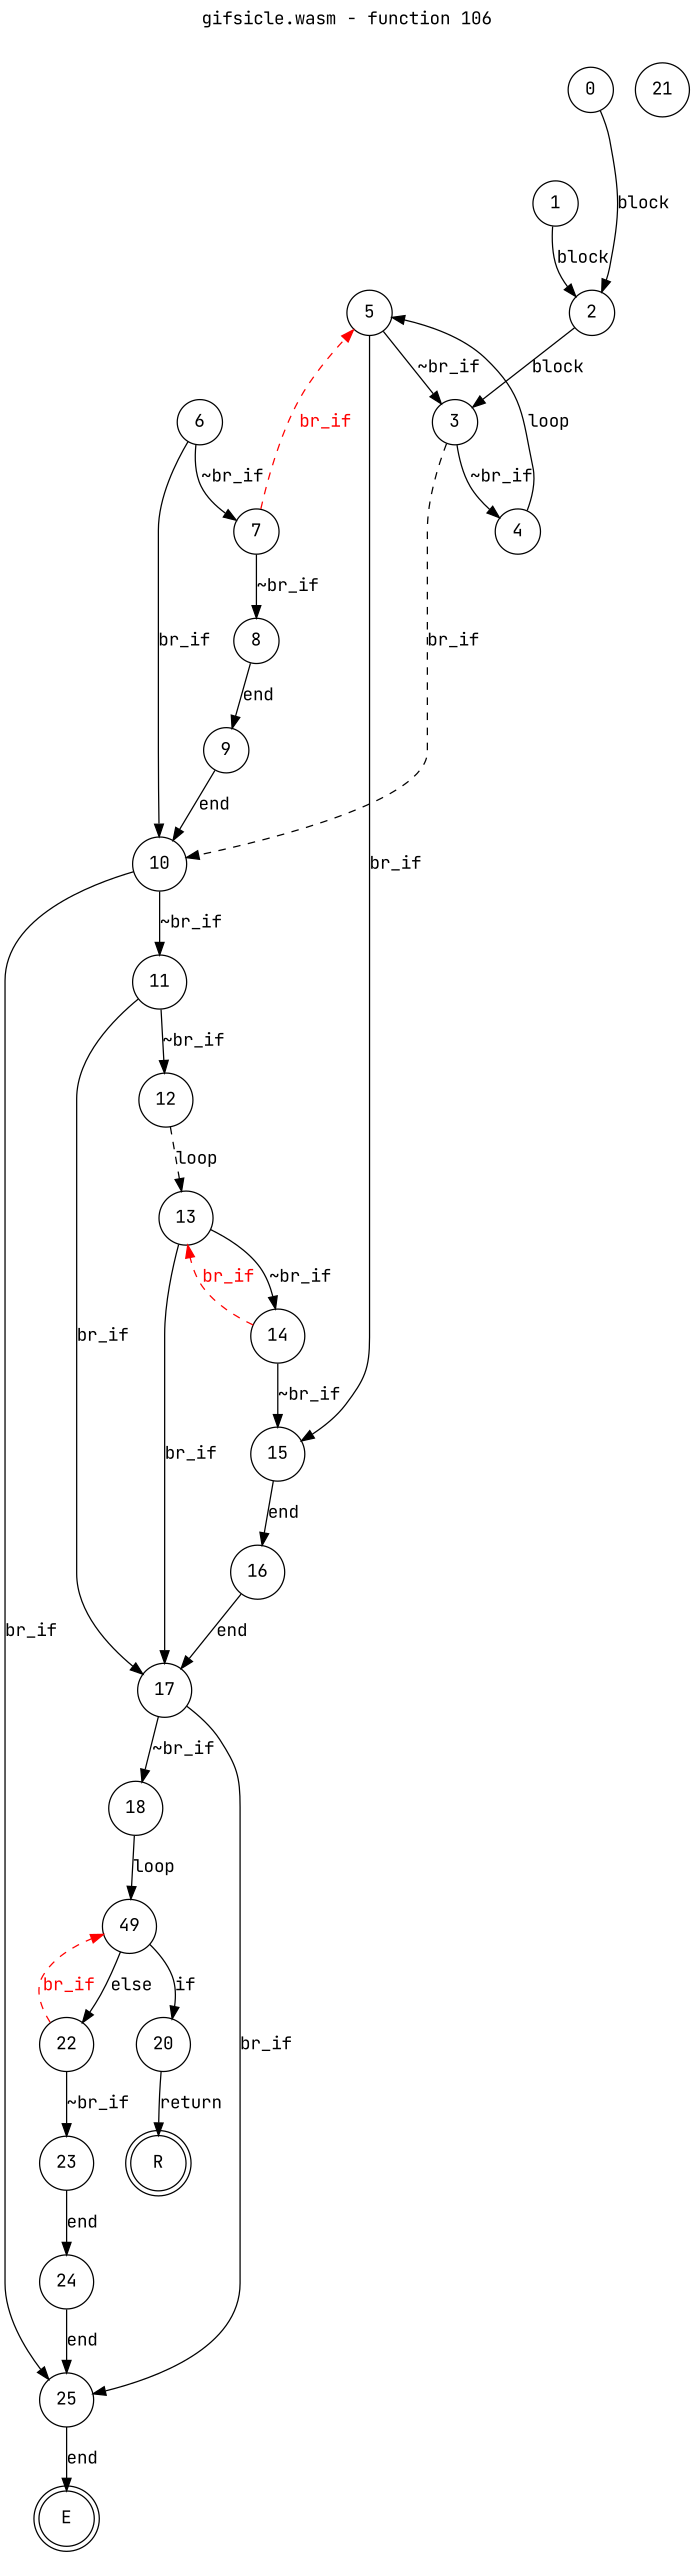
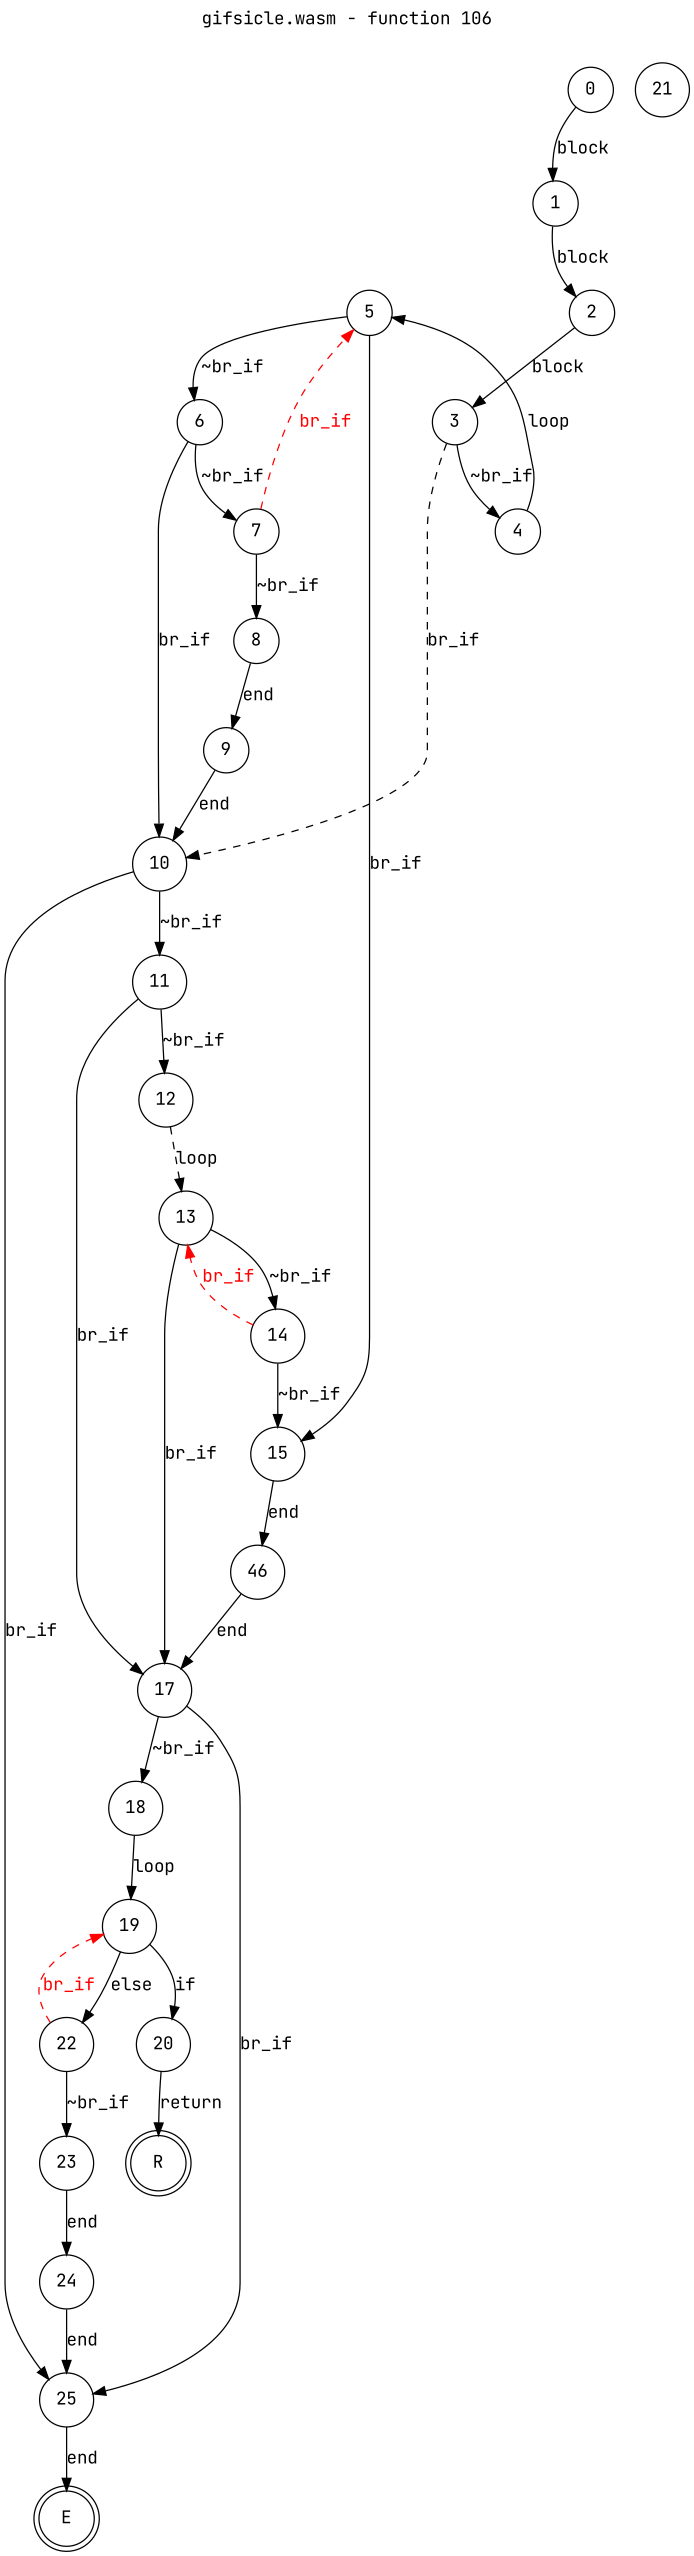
(617, 195) -> (558, 135)
(408, 363) -> (256, 333)
(258, 1572) -> (258, 1572)
(129, 1926) -> (129, 1926)
